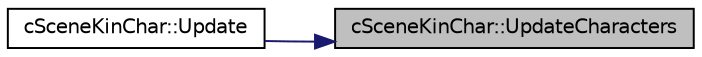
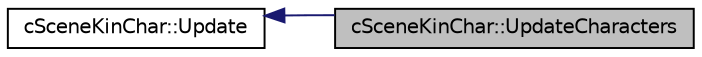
(290, 41) -> (310, 15)
